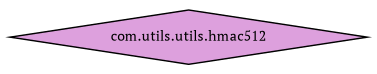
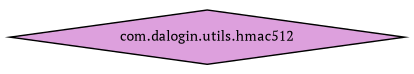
(189, 37) -> (207, 37)
